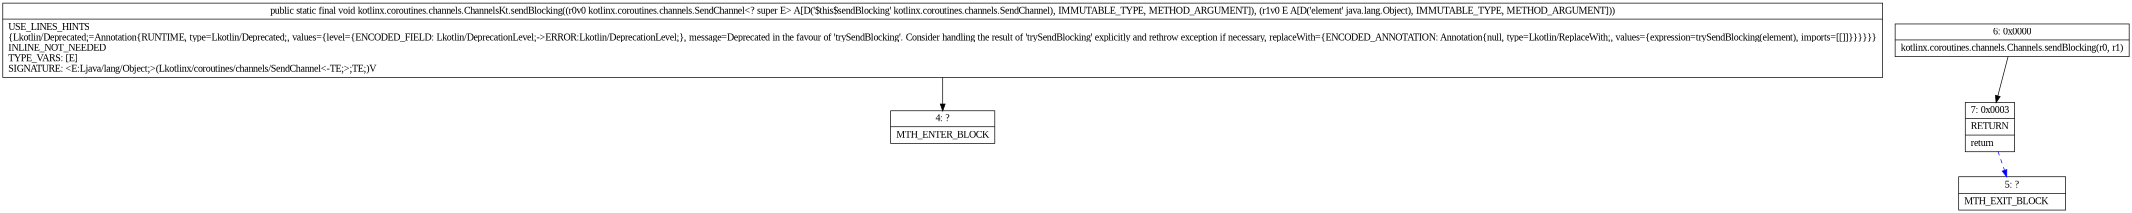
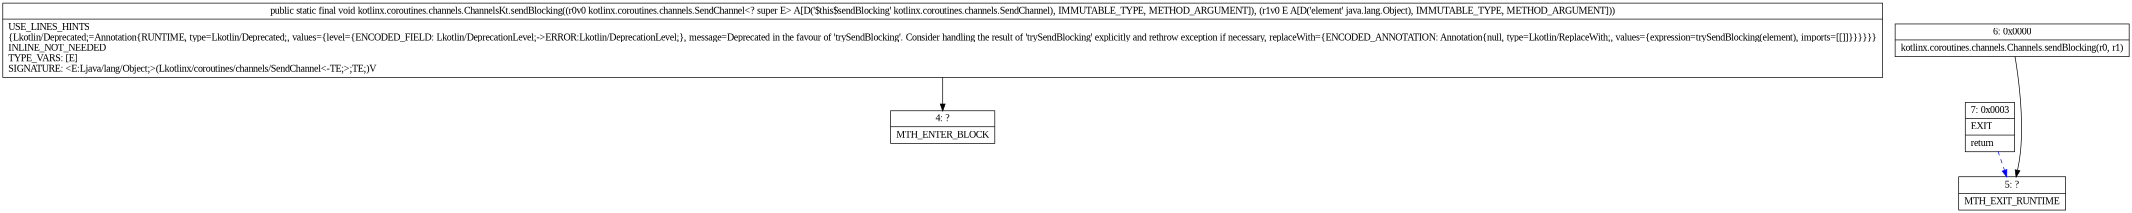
(2003, 76) -> (2021, 113)
(1990, 126) -> (1982, 126)
(2006, 201) -> (2012, 201)
